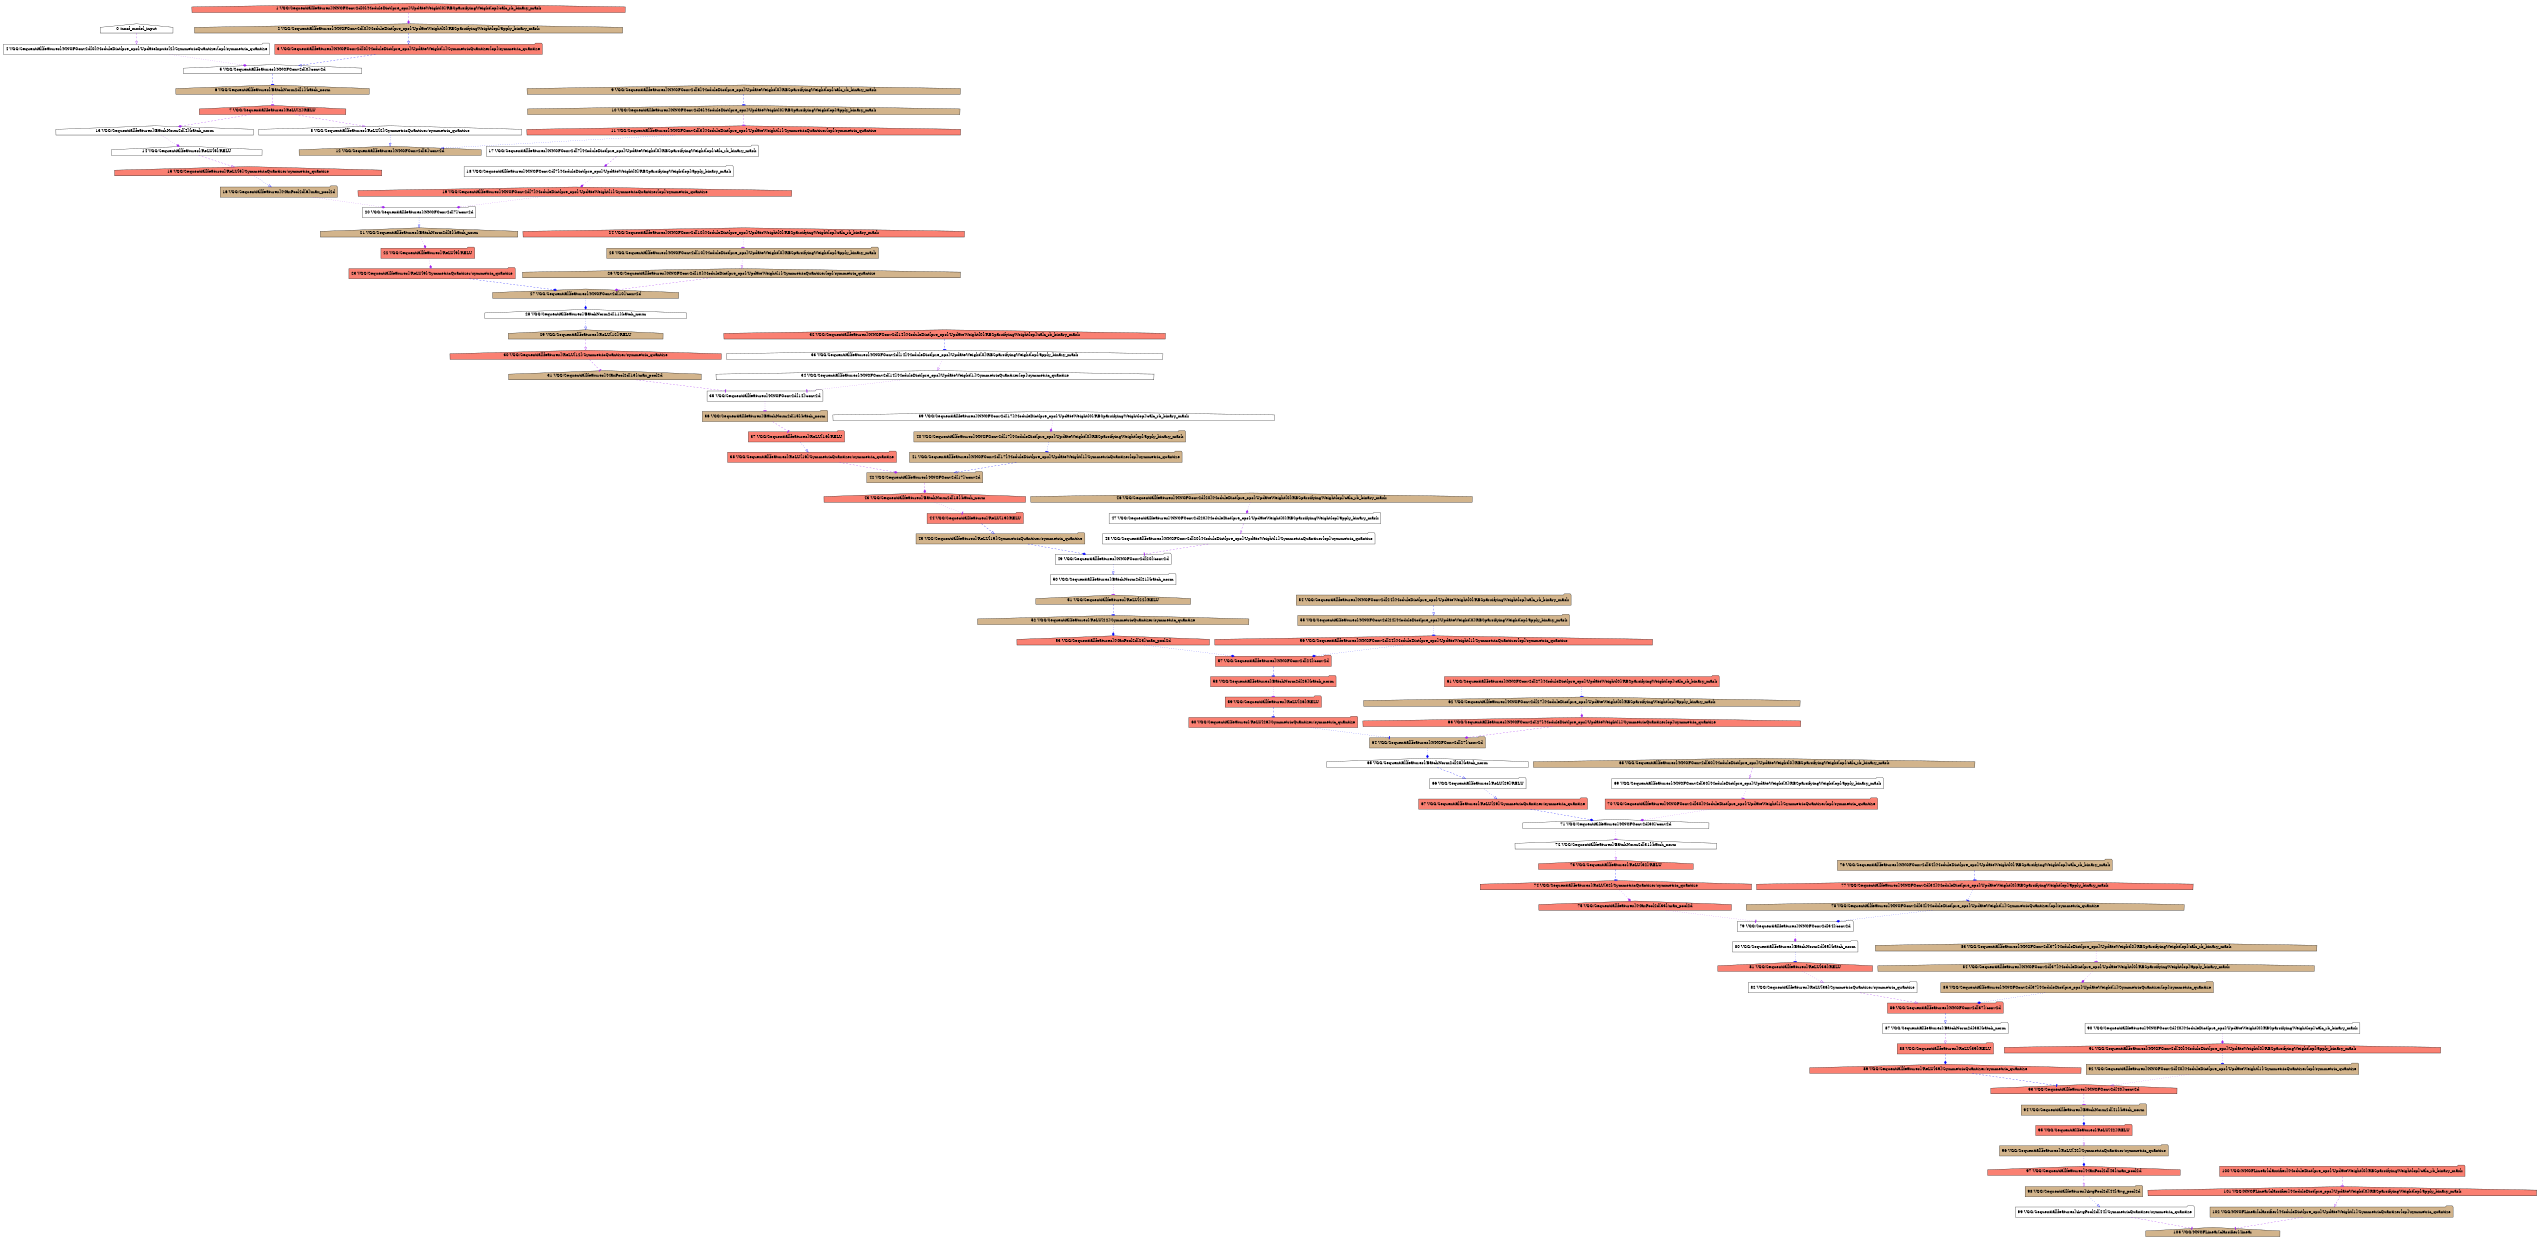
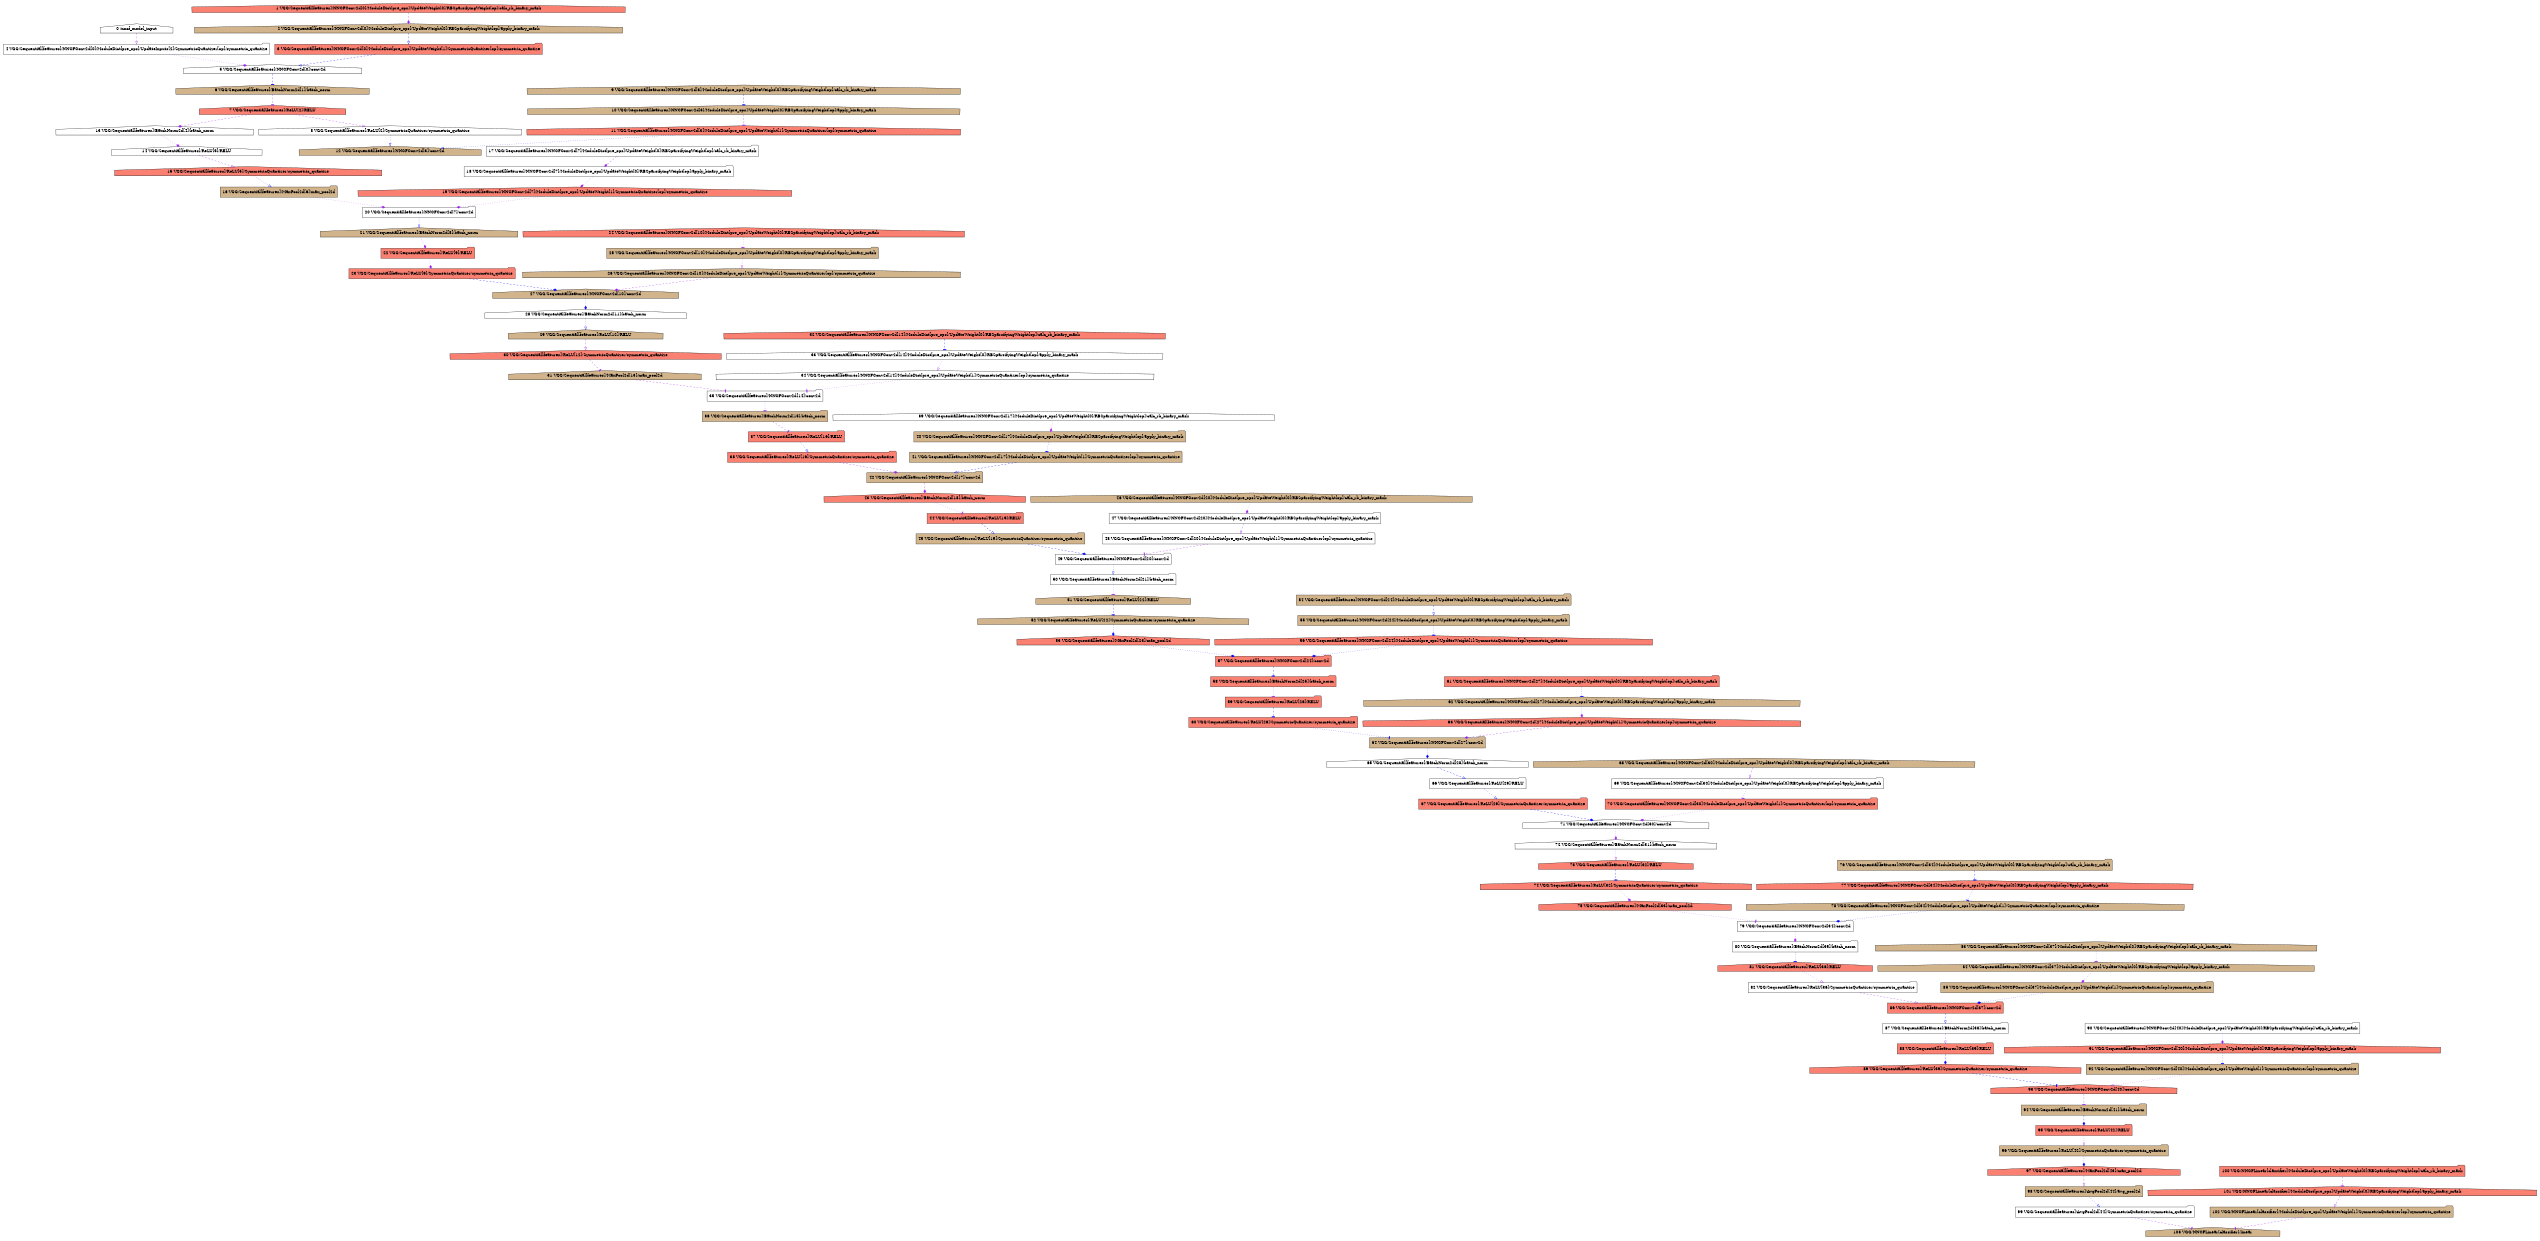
(1616, 833) -> (1616, 833)
